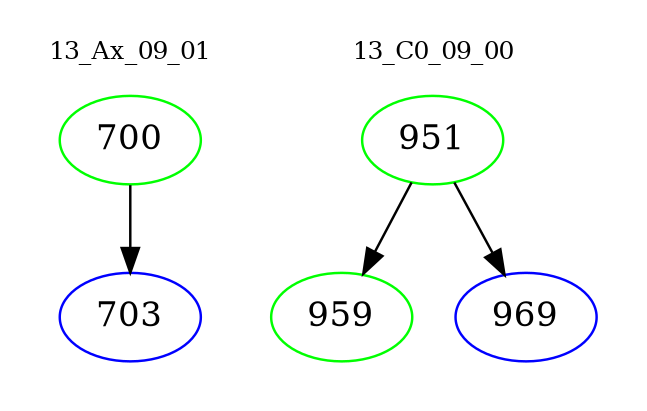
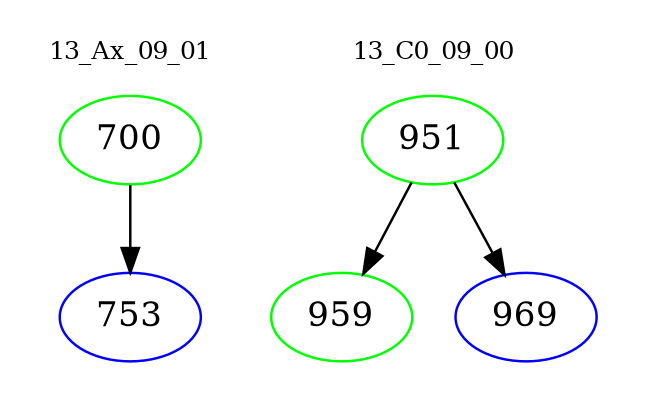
(130, 317) -> (130, 317)
